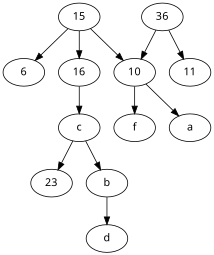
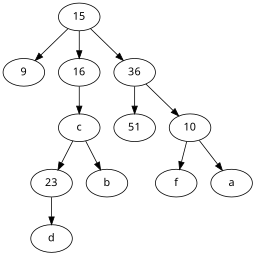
(104, 42) -> (104, 42)
(24, 72) -> (24, 72)
(190, 72) -> (135, 128)
(107, 207) -> (52, 207)
